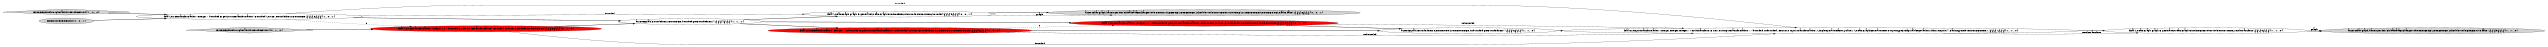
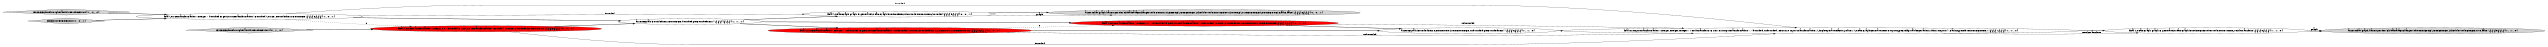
(66, 21) -> (66, 21)
